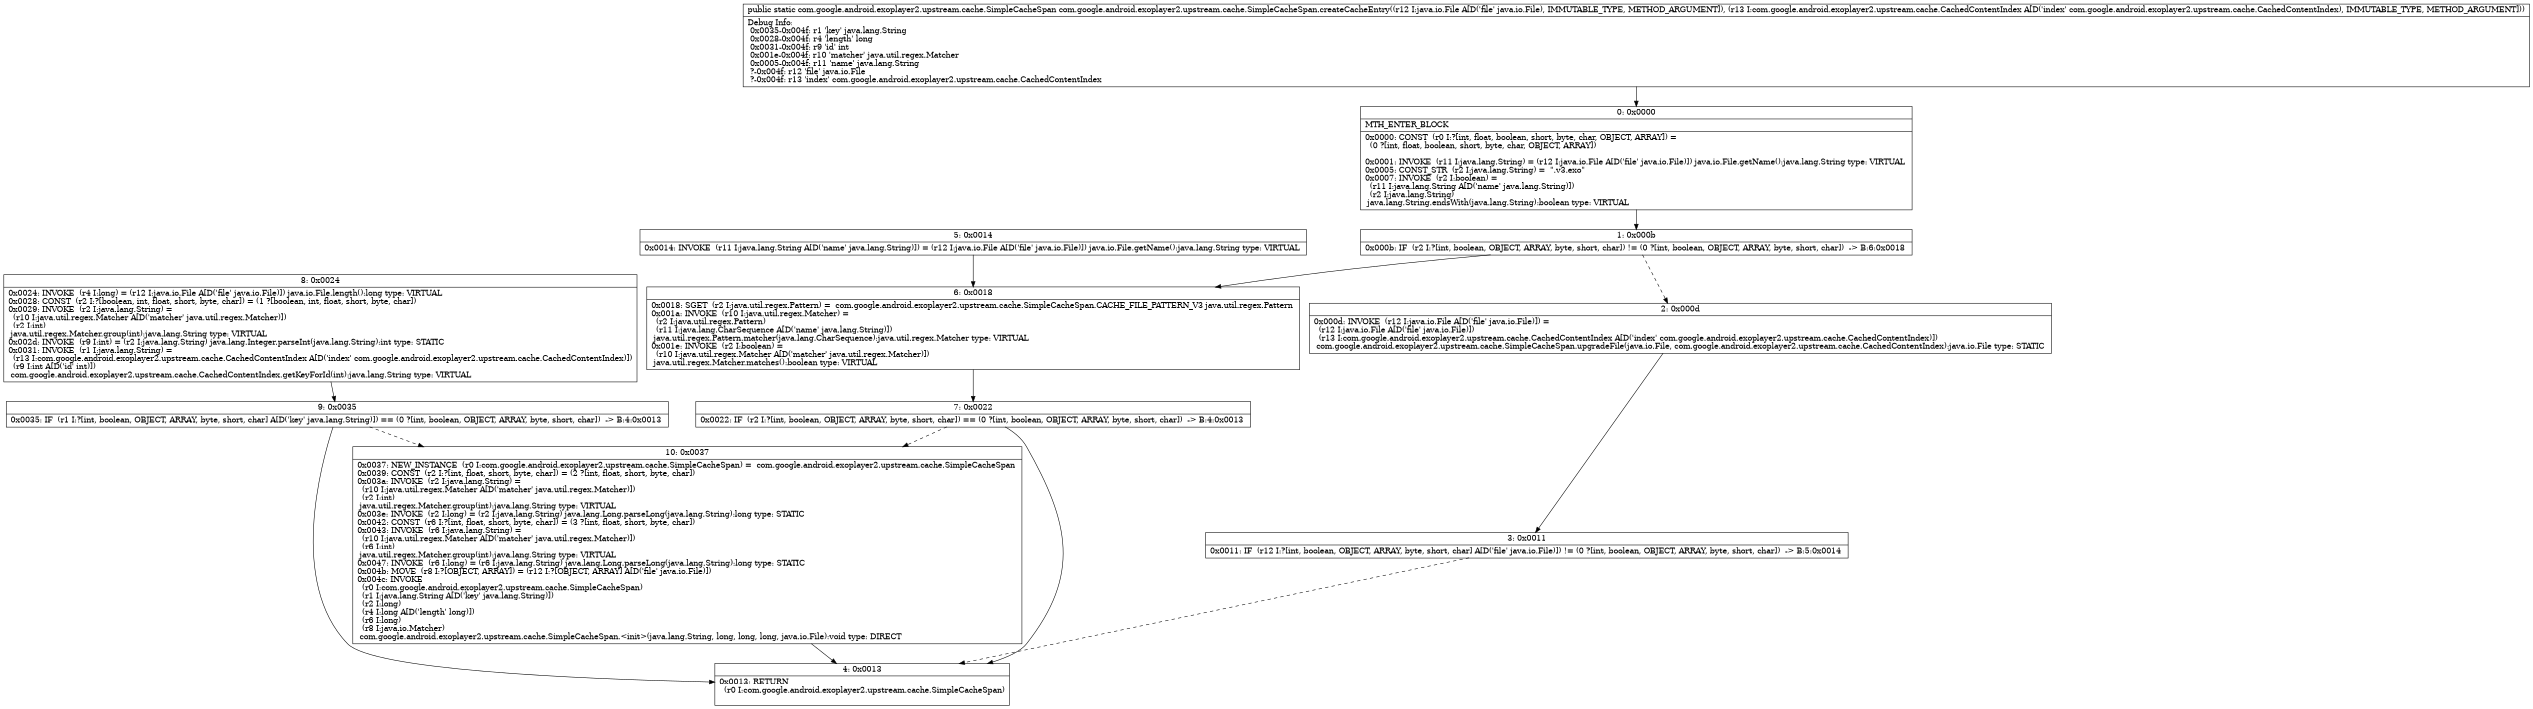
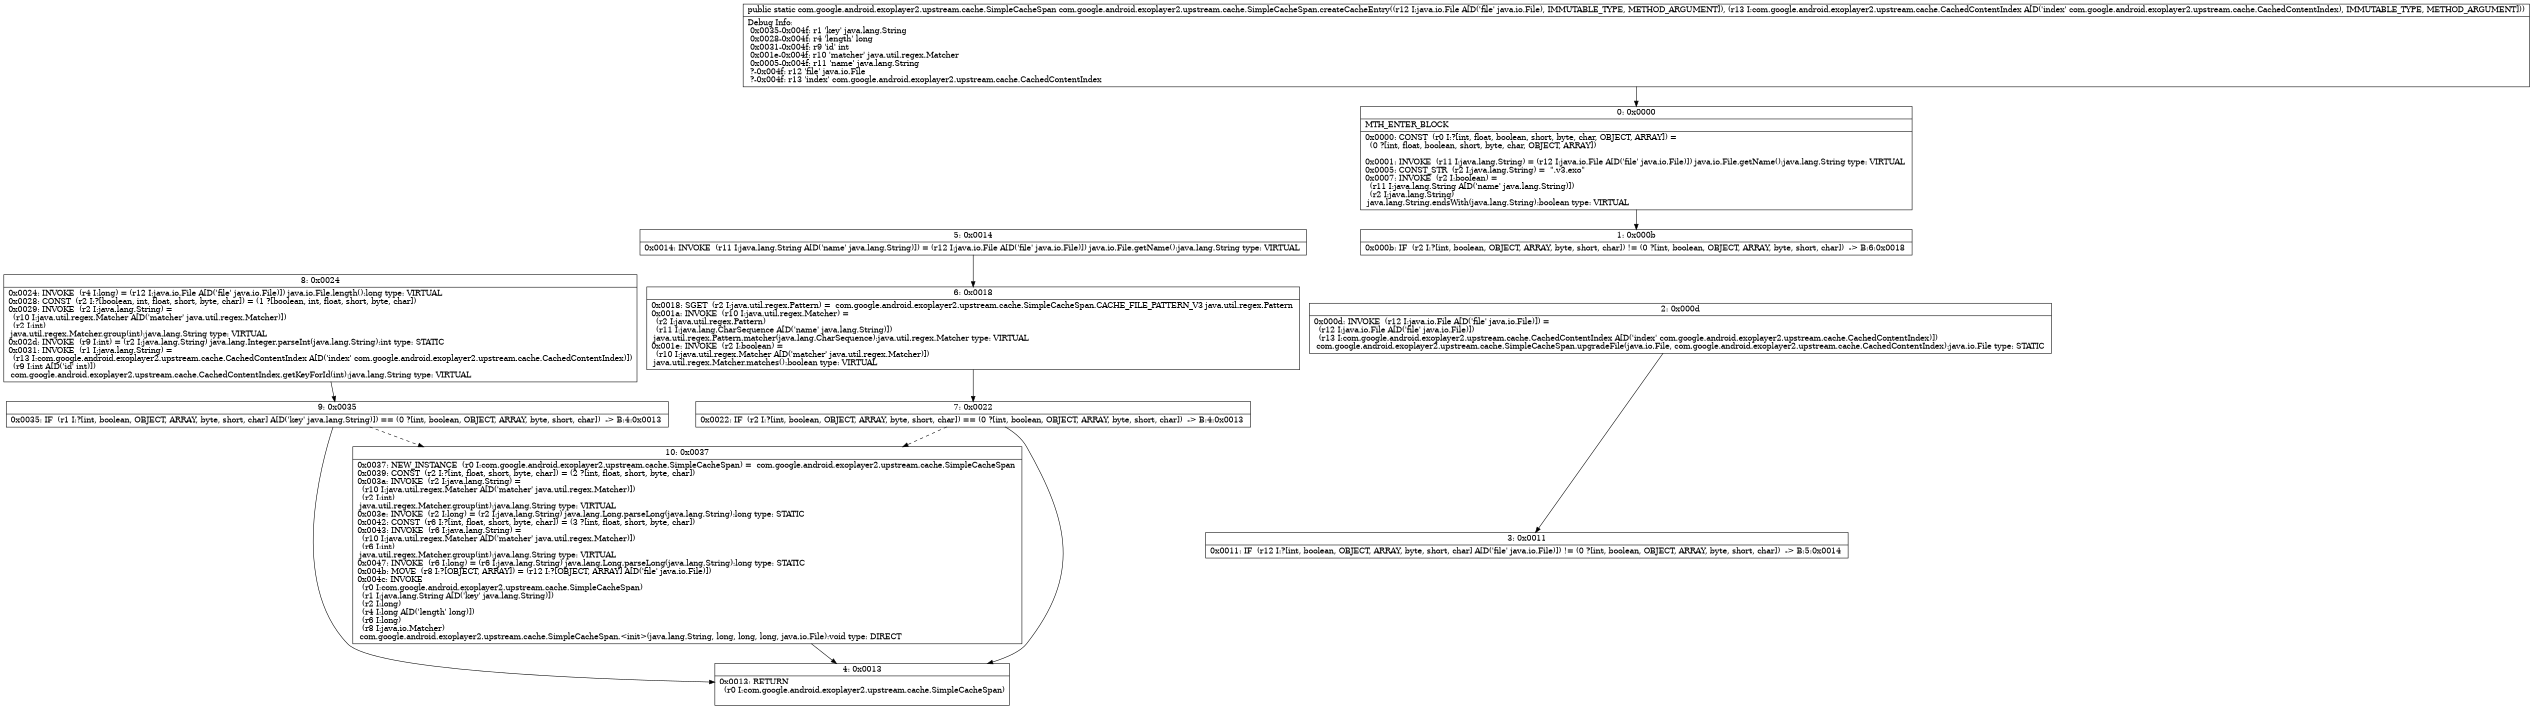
(1355, 269) -> none
(1654, 277) -> none
(1217, 610) -> none
